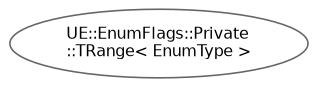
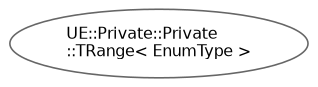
(159, 44) -> (159, 44)
